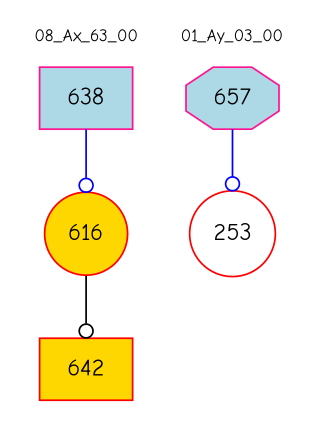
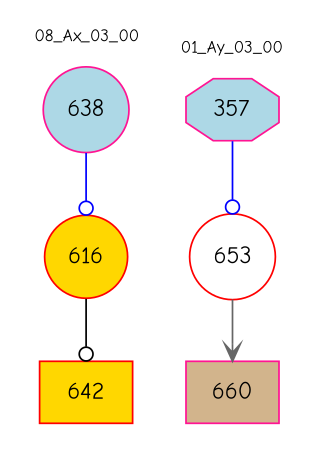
(87, 37) -> (87, 37)
(86, 98) -> (86, 110)
(232, 98) -> (232, 110)
(232, 234) -> (232, 257)
none -> (232, 392)
